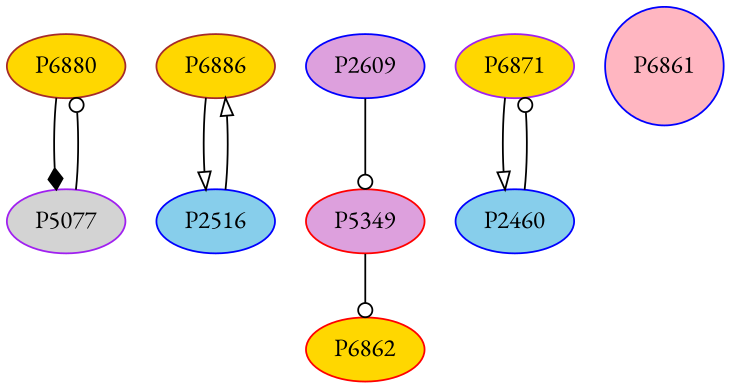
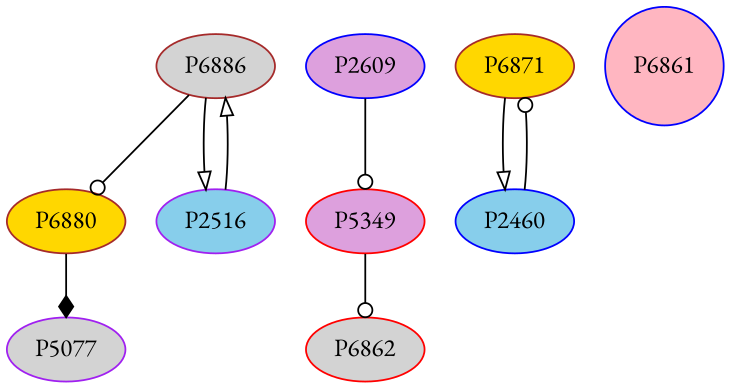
(216, 66) -> (216, 66)
(515, 66) -> (515, 66)
(78, 151) -> (146, 139)
(216, 221) -> (216, 221)
(365, 350) -> (365, 350)
